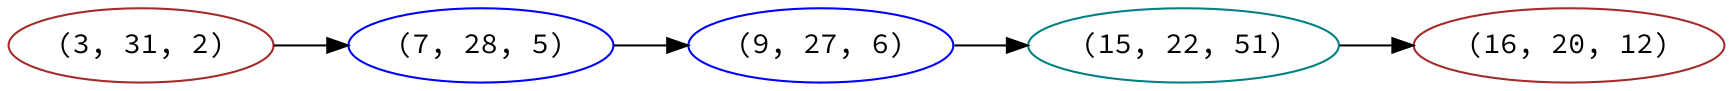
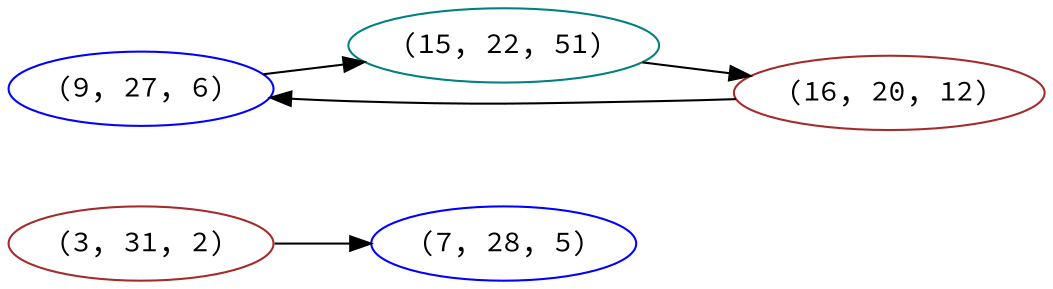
(640, 45) -> (513, 104)
